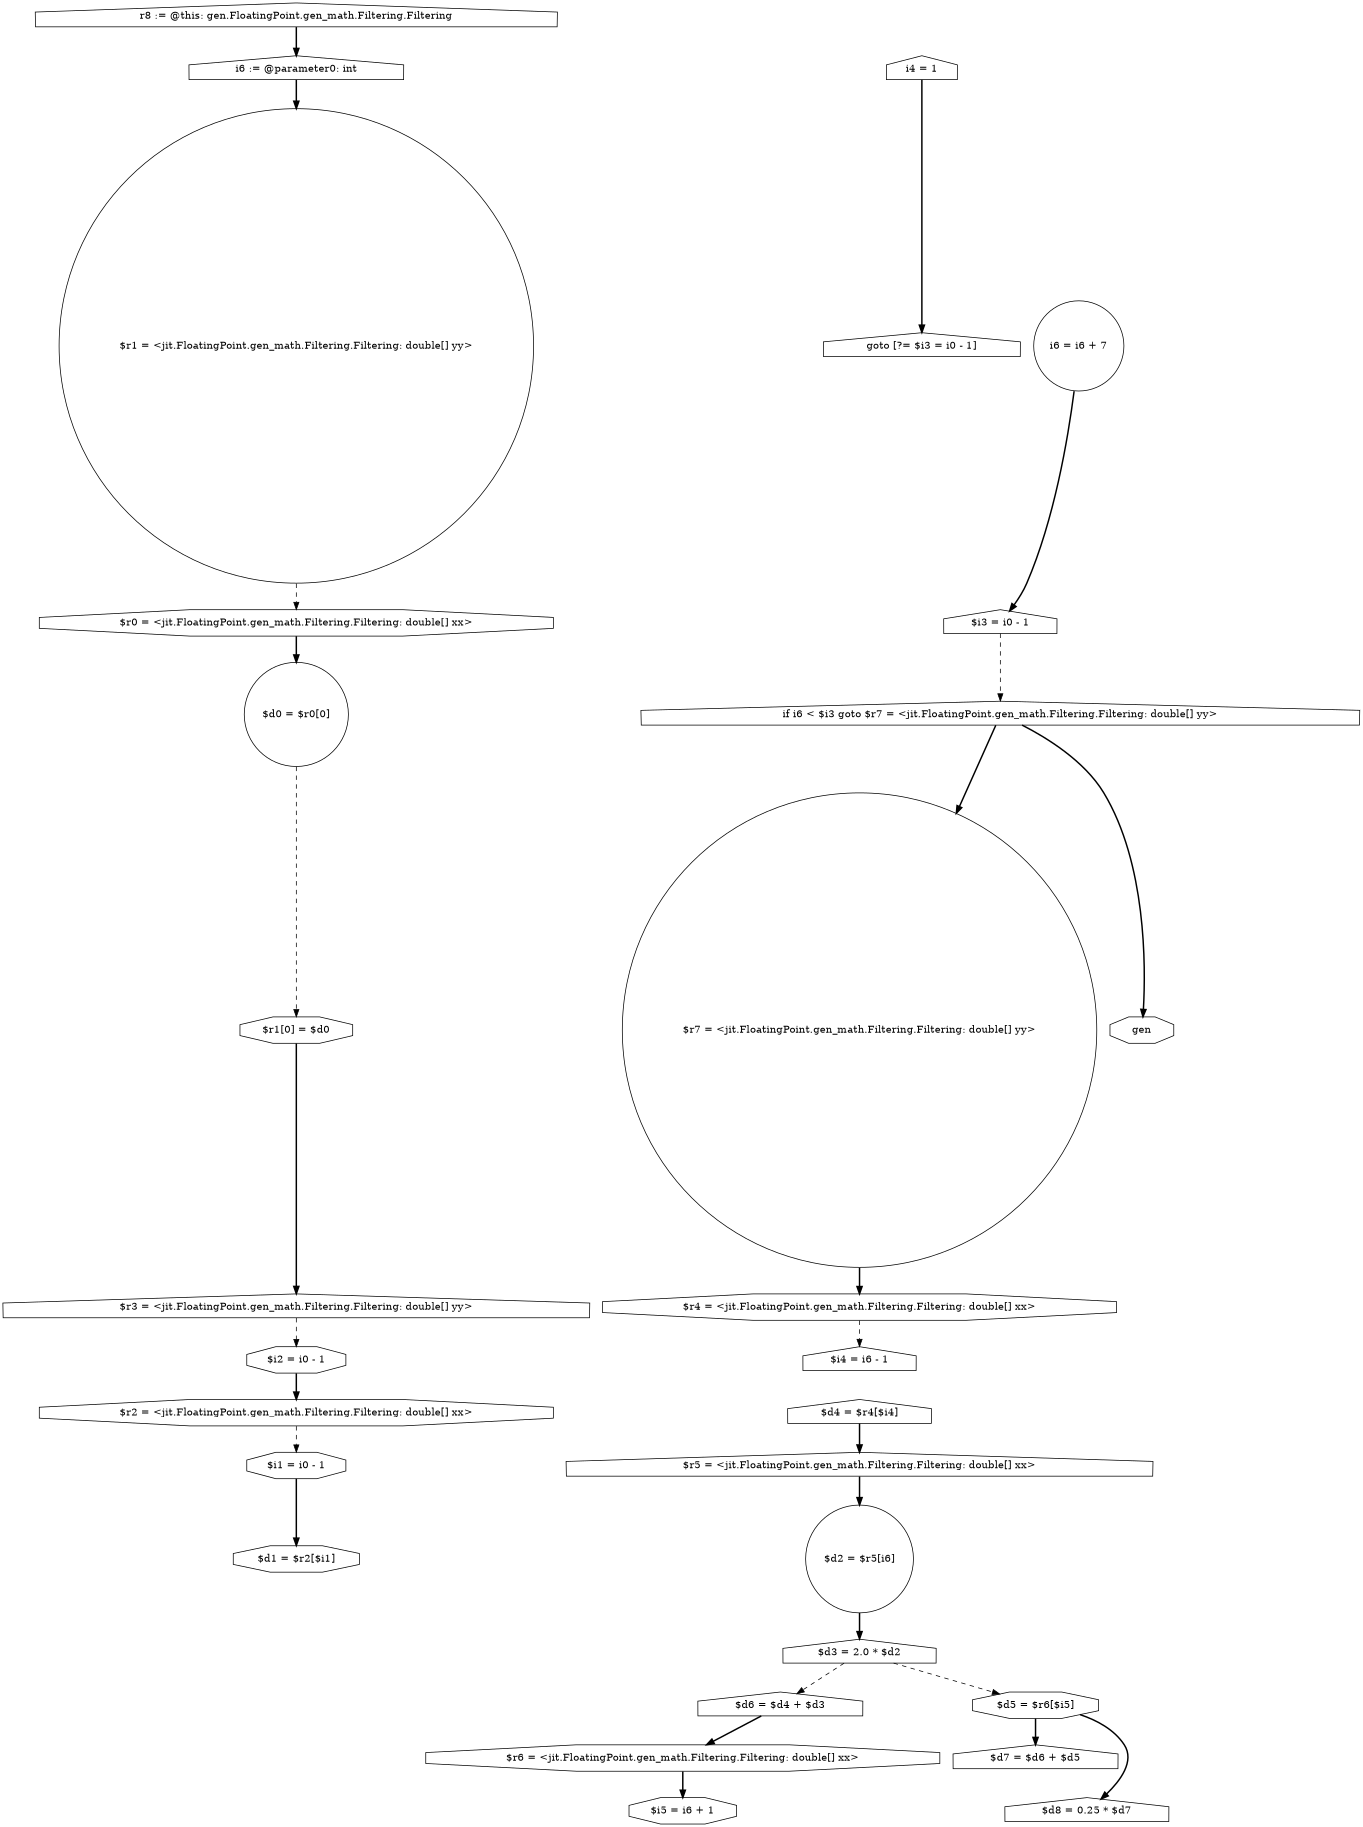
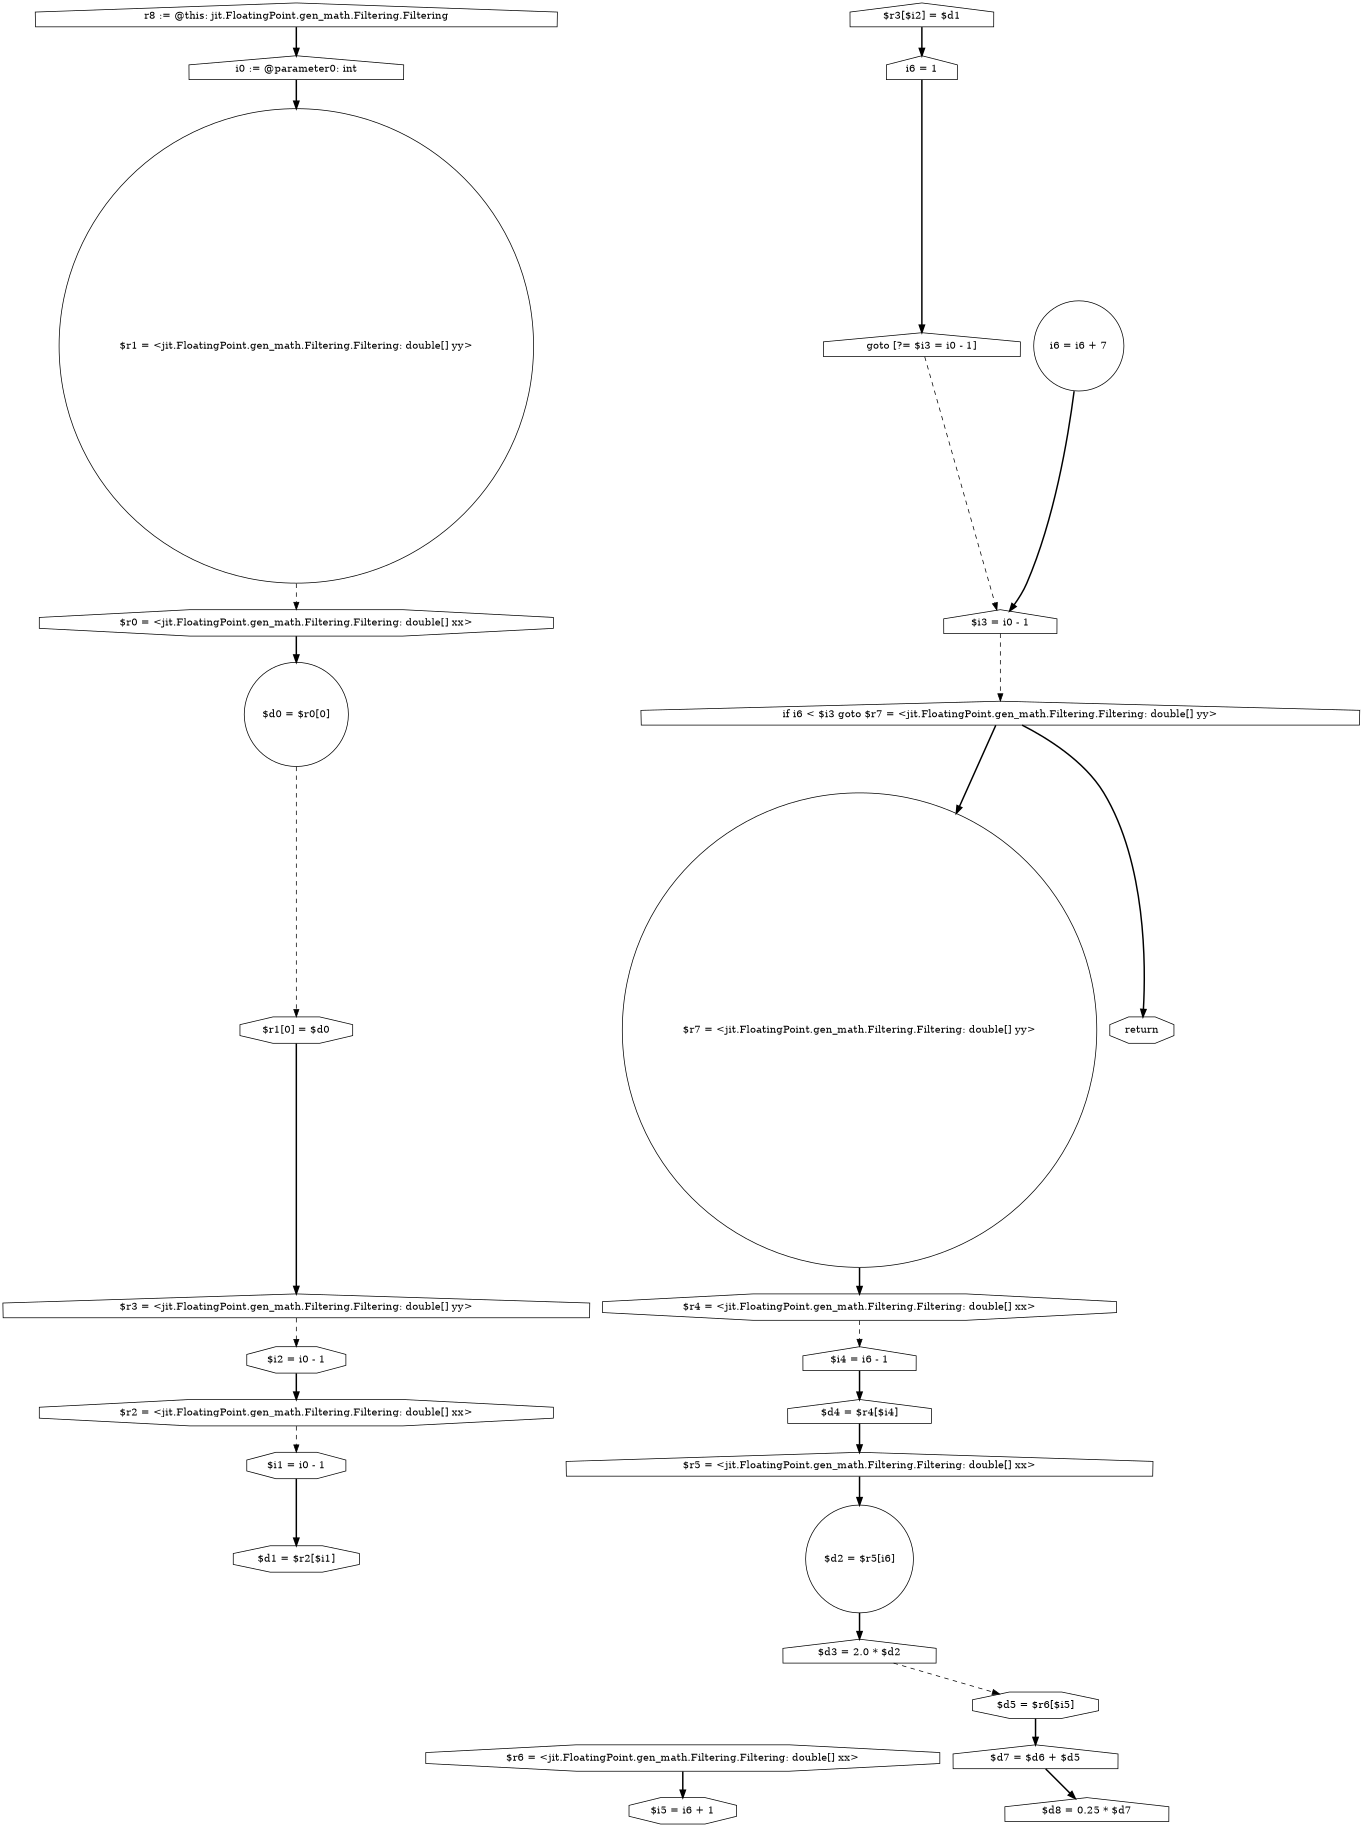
(296, 16) -> (296, 16)
none -> (922, 16)
(296, 69) -> (296, 69)
(922, 69) -> (922, 69)
none -> (960, 480)
(1142, 1030) -> (1142, 1030)
none -> (860, 1381)
(780, 1705) -> none
(1125, 1746) -> (1058, 1781)
